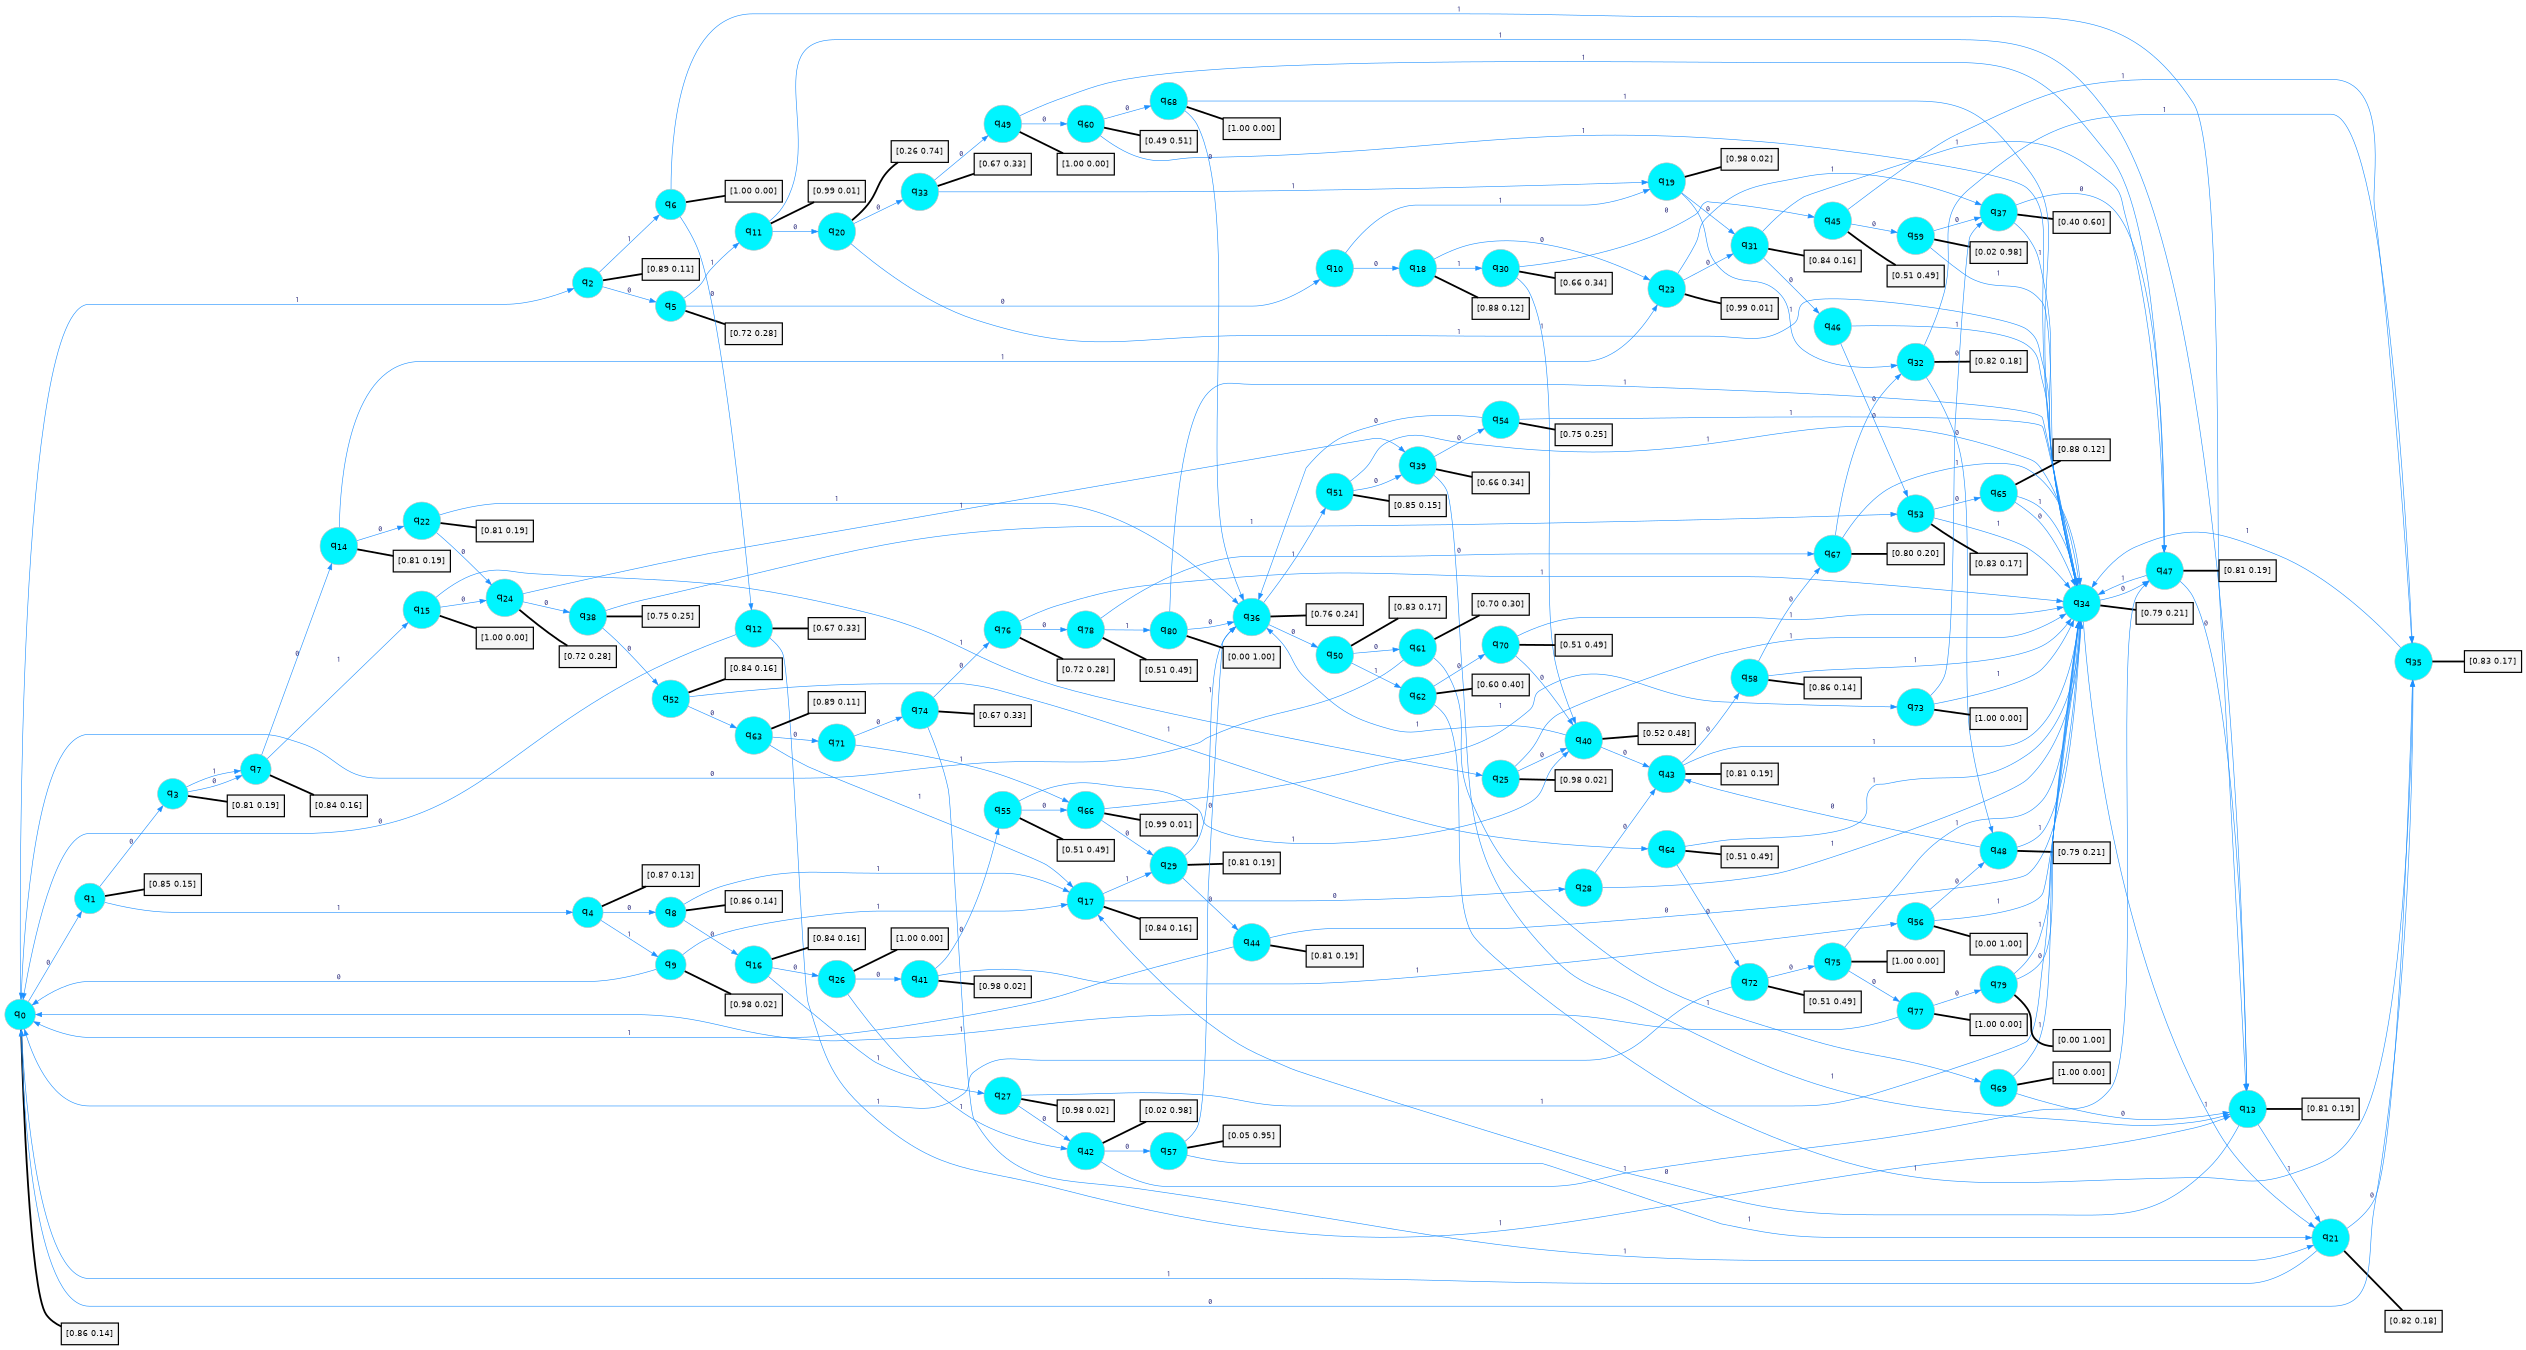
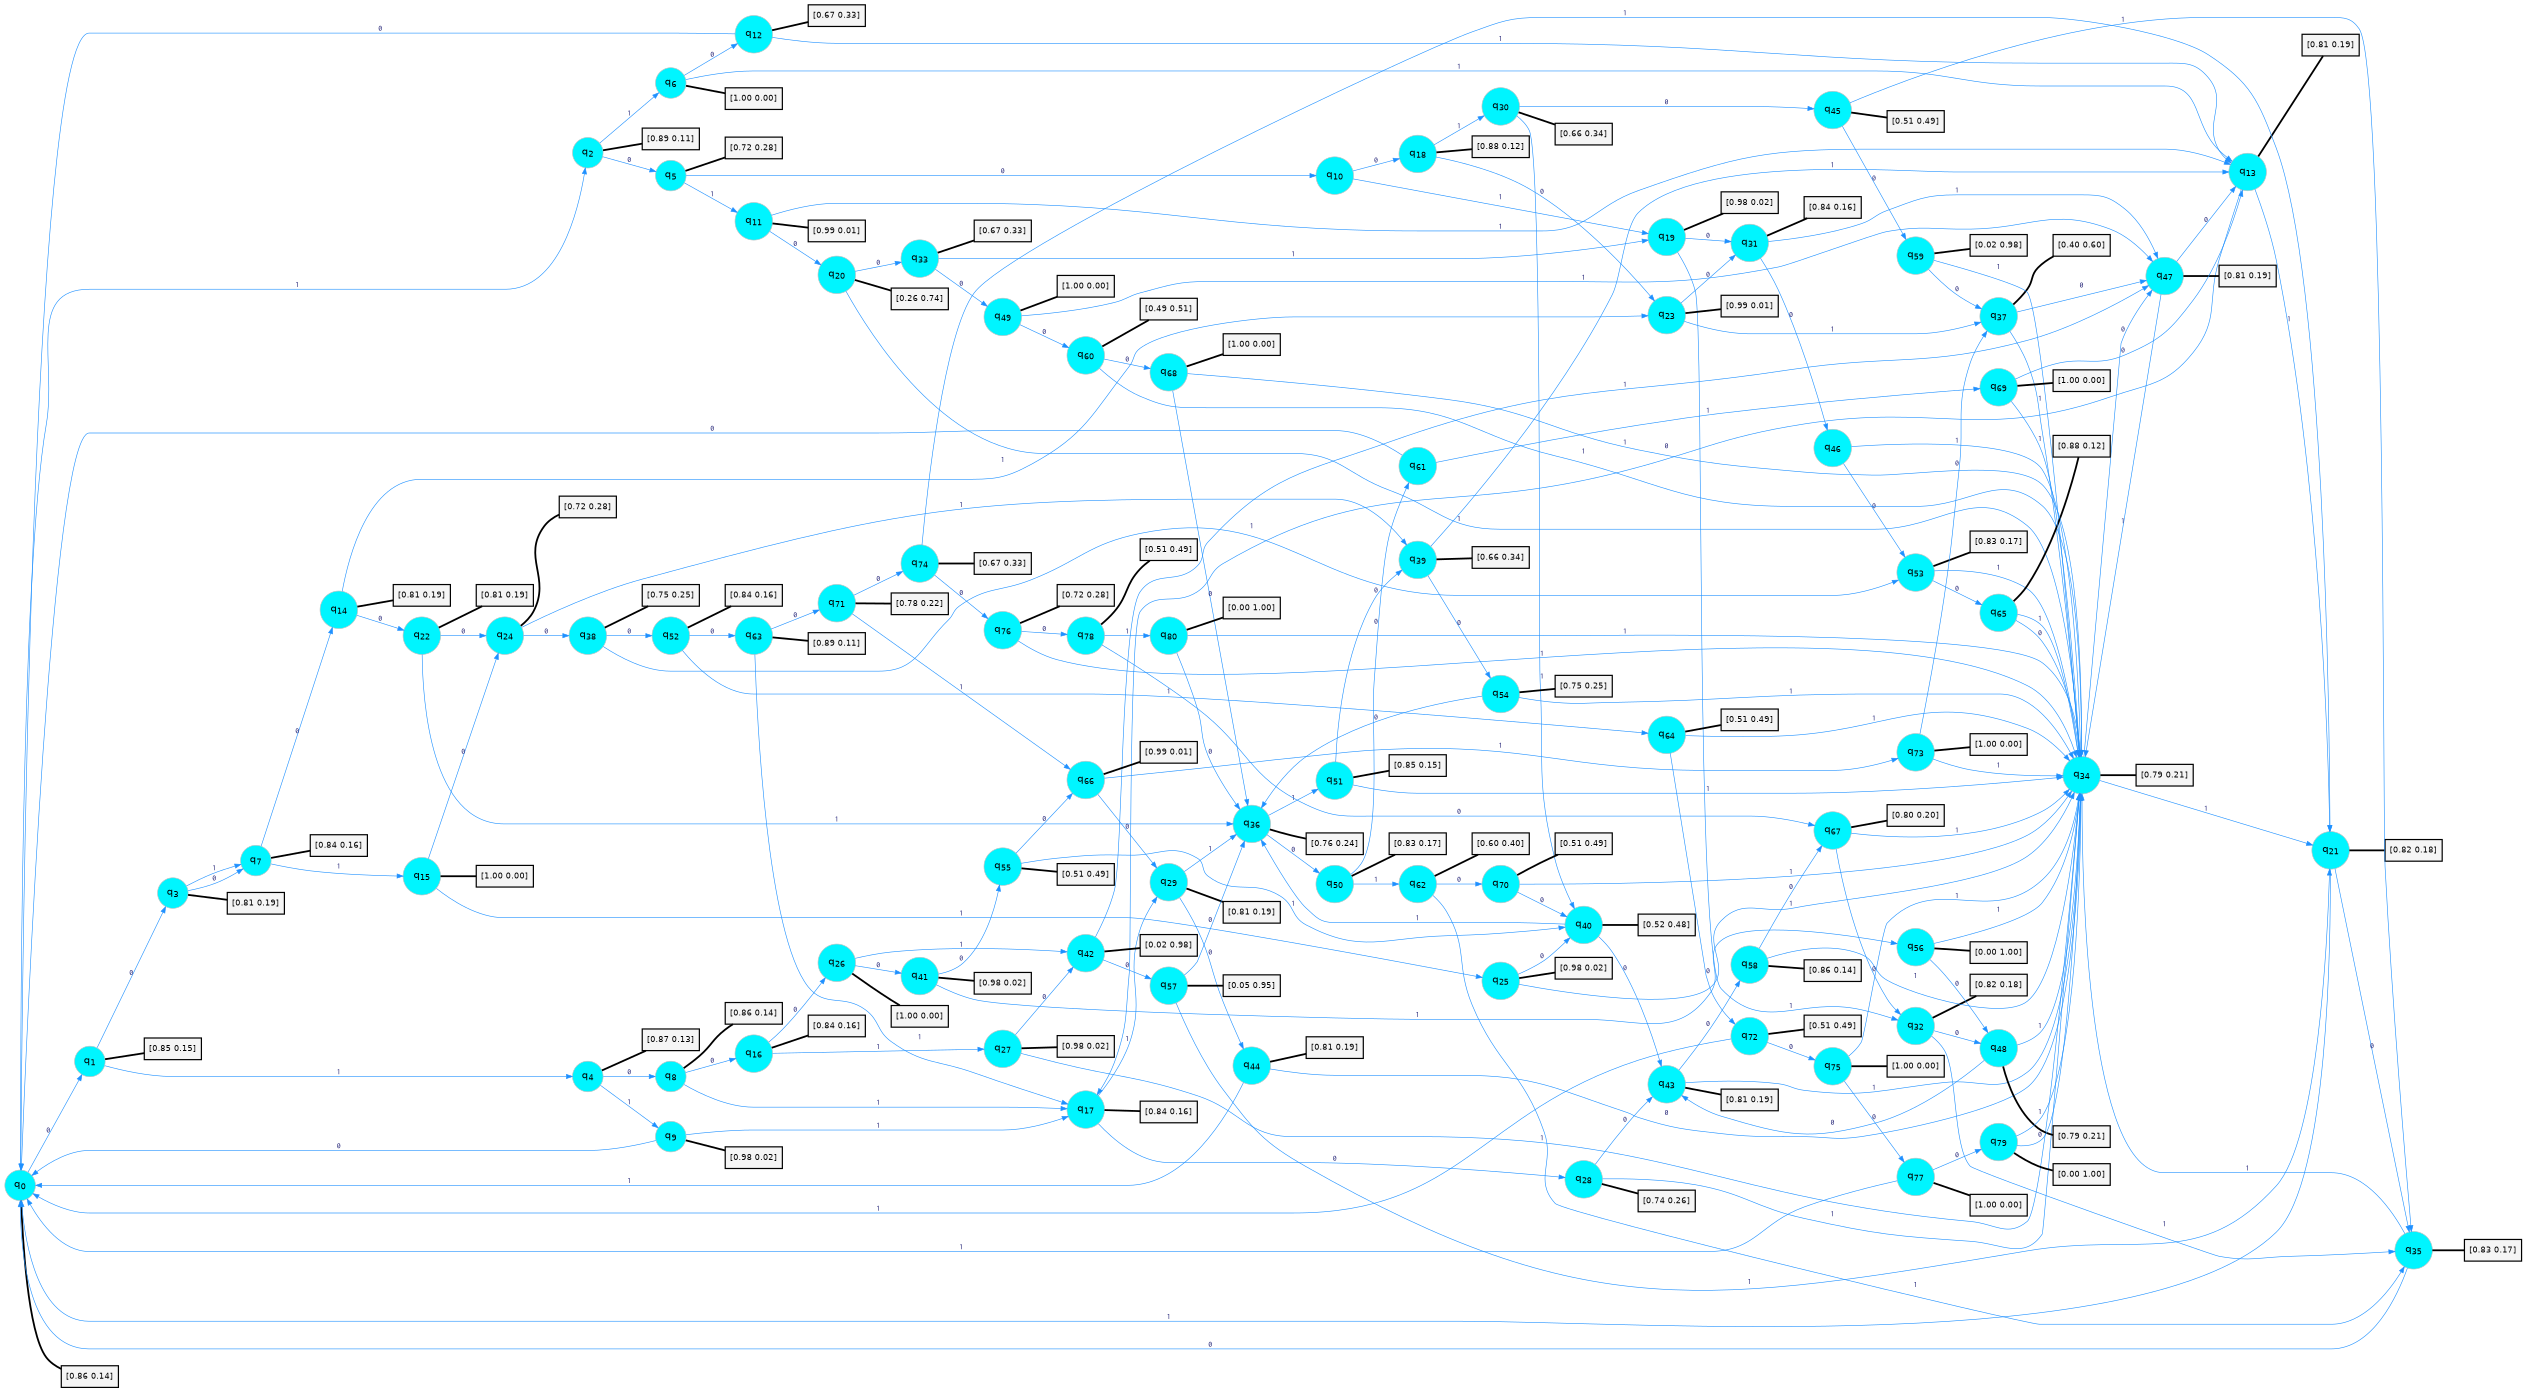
none -> (920, 604)
(1501, 604) -> none
none -> (1667, 1201)
